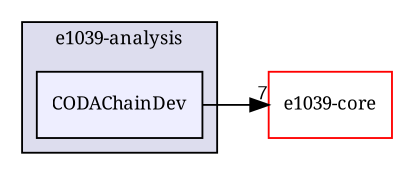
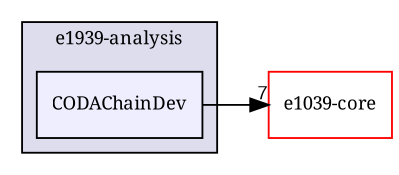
(120, 40) -> (120, 40)
